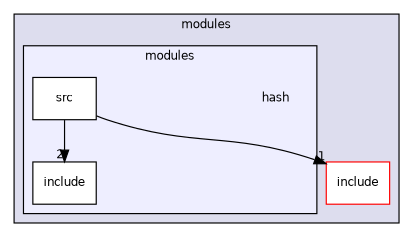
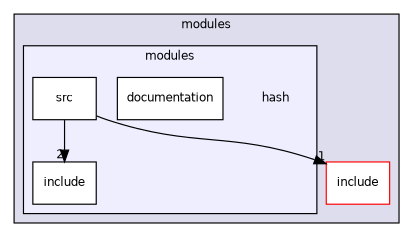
none -> (170, 99)
